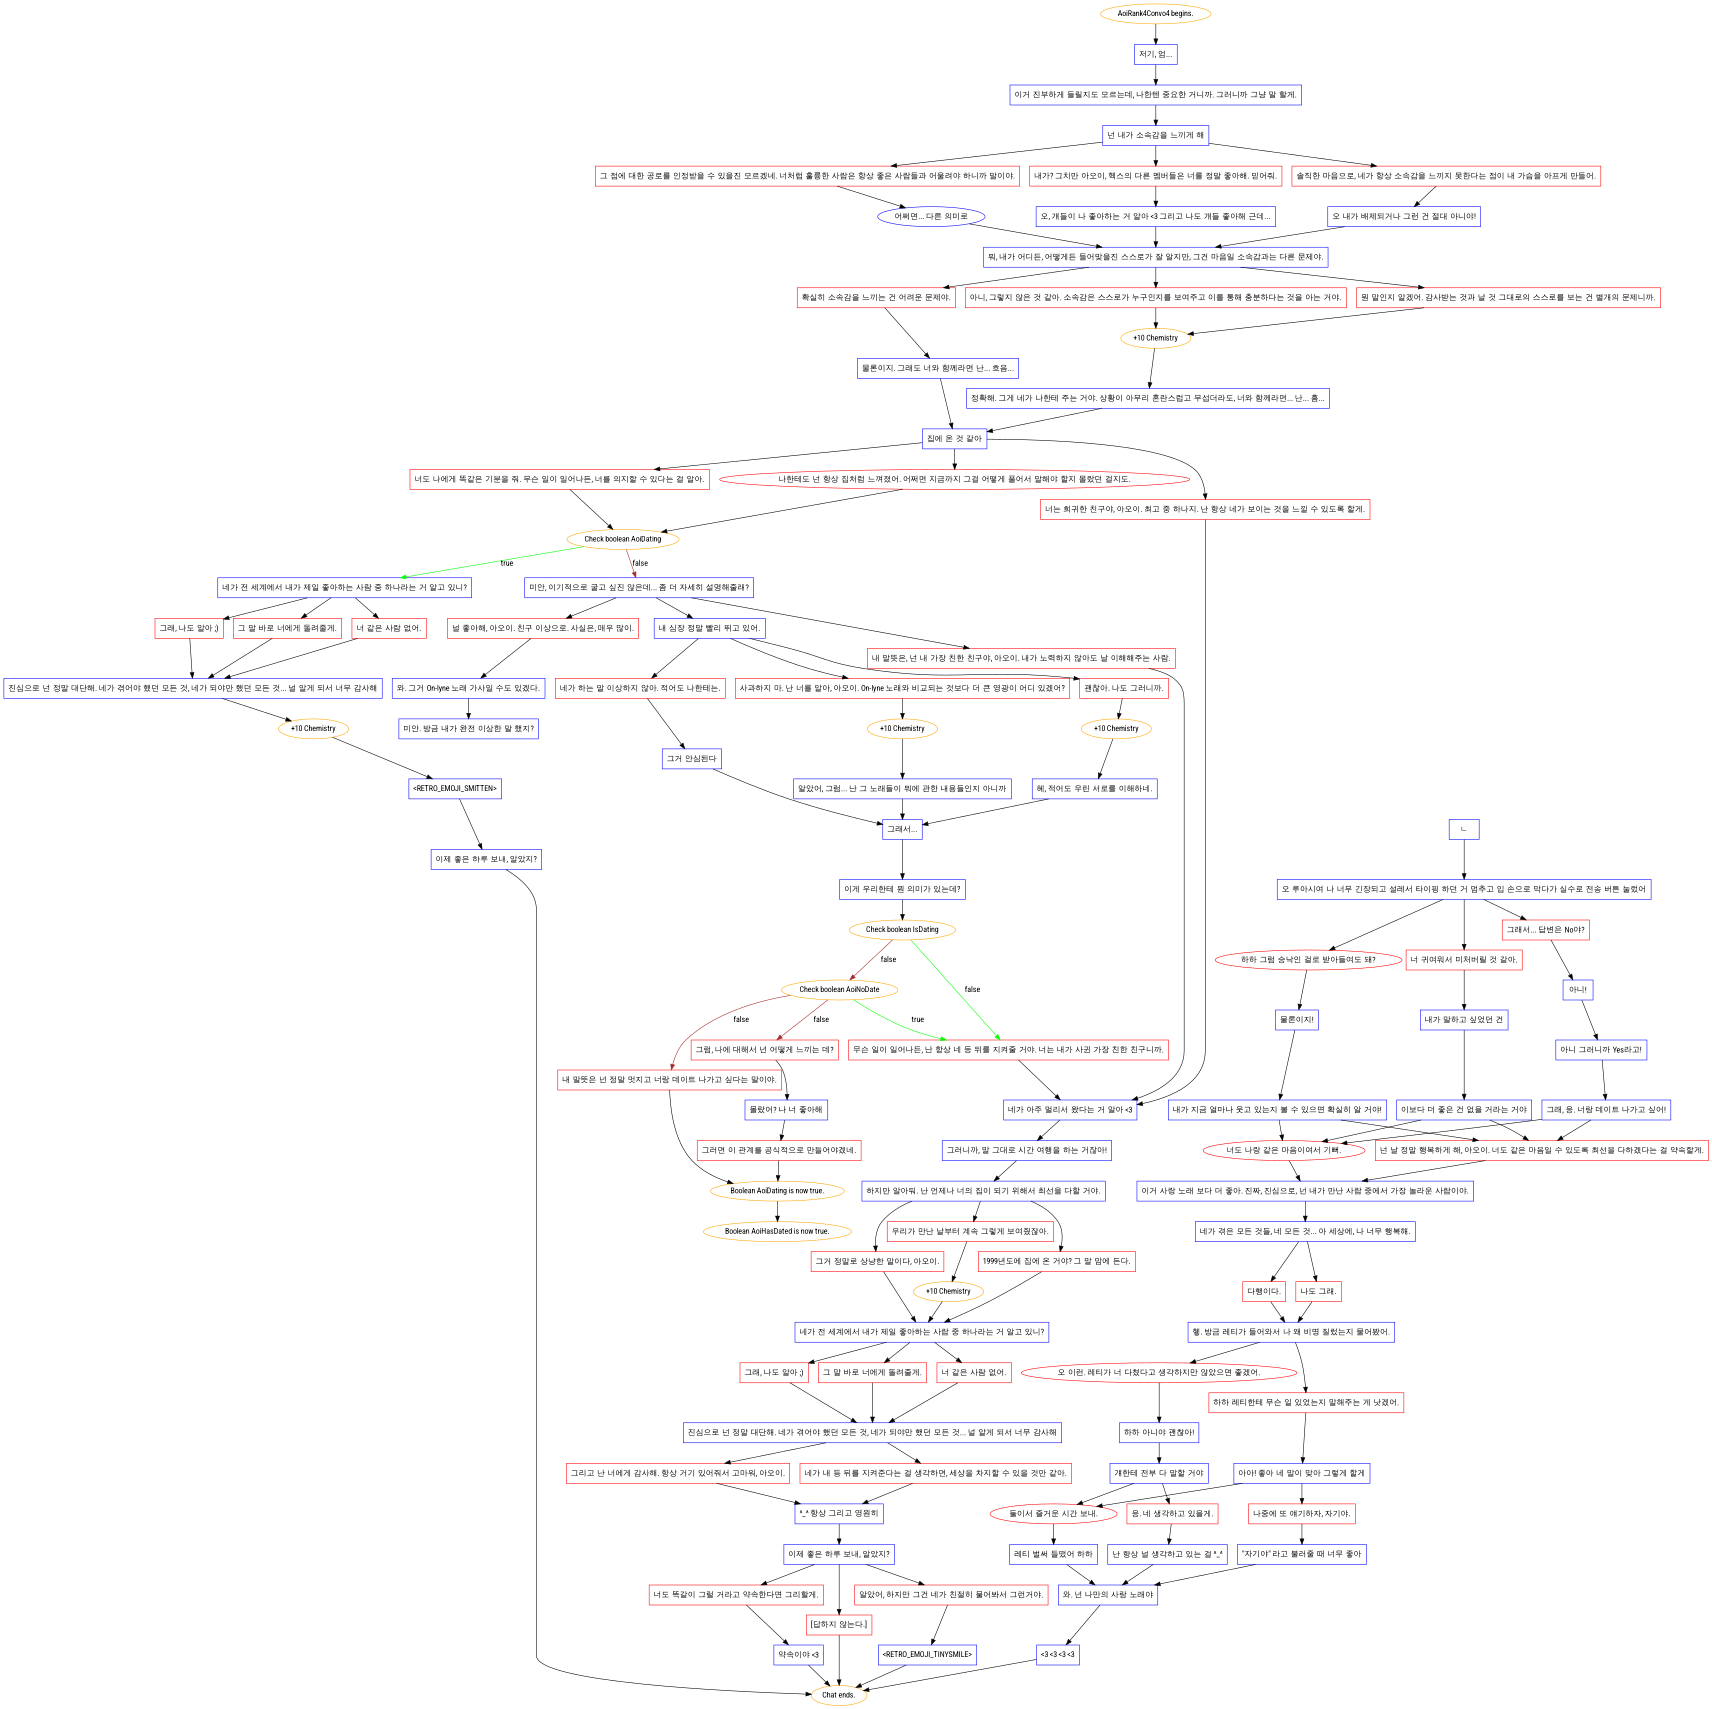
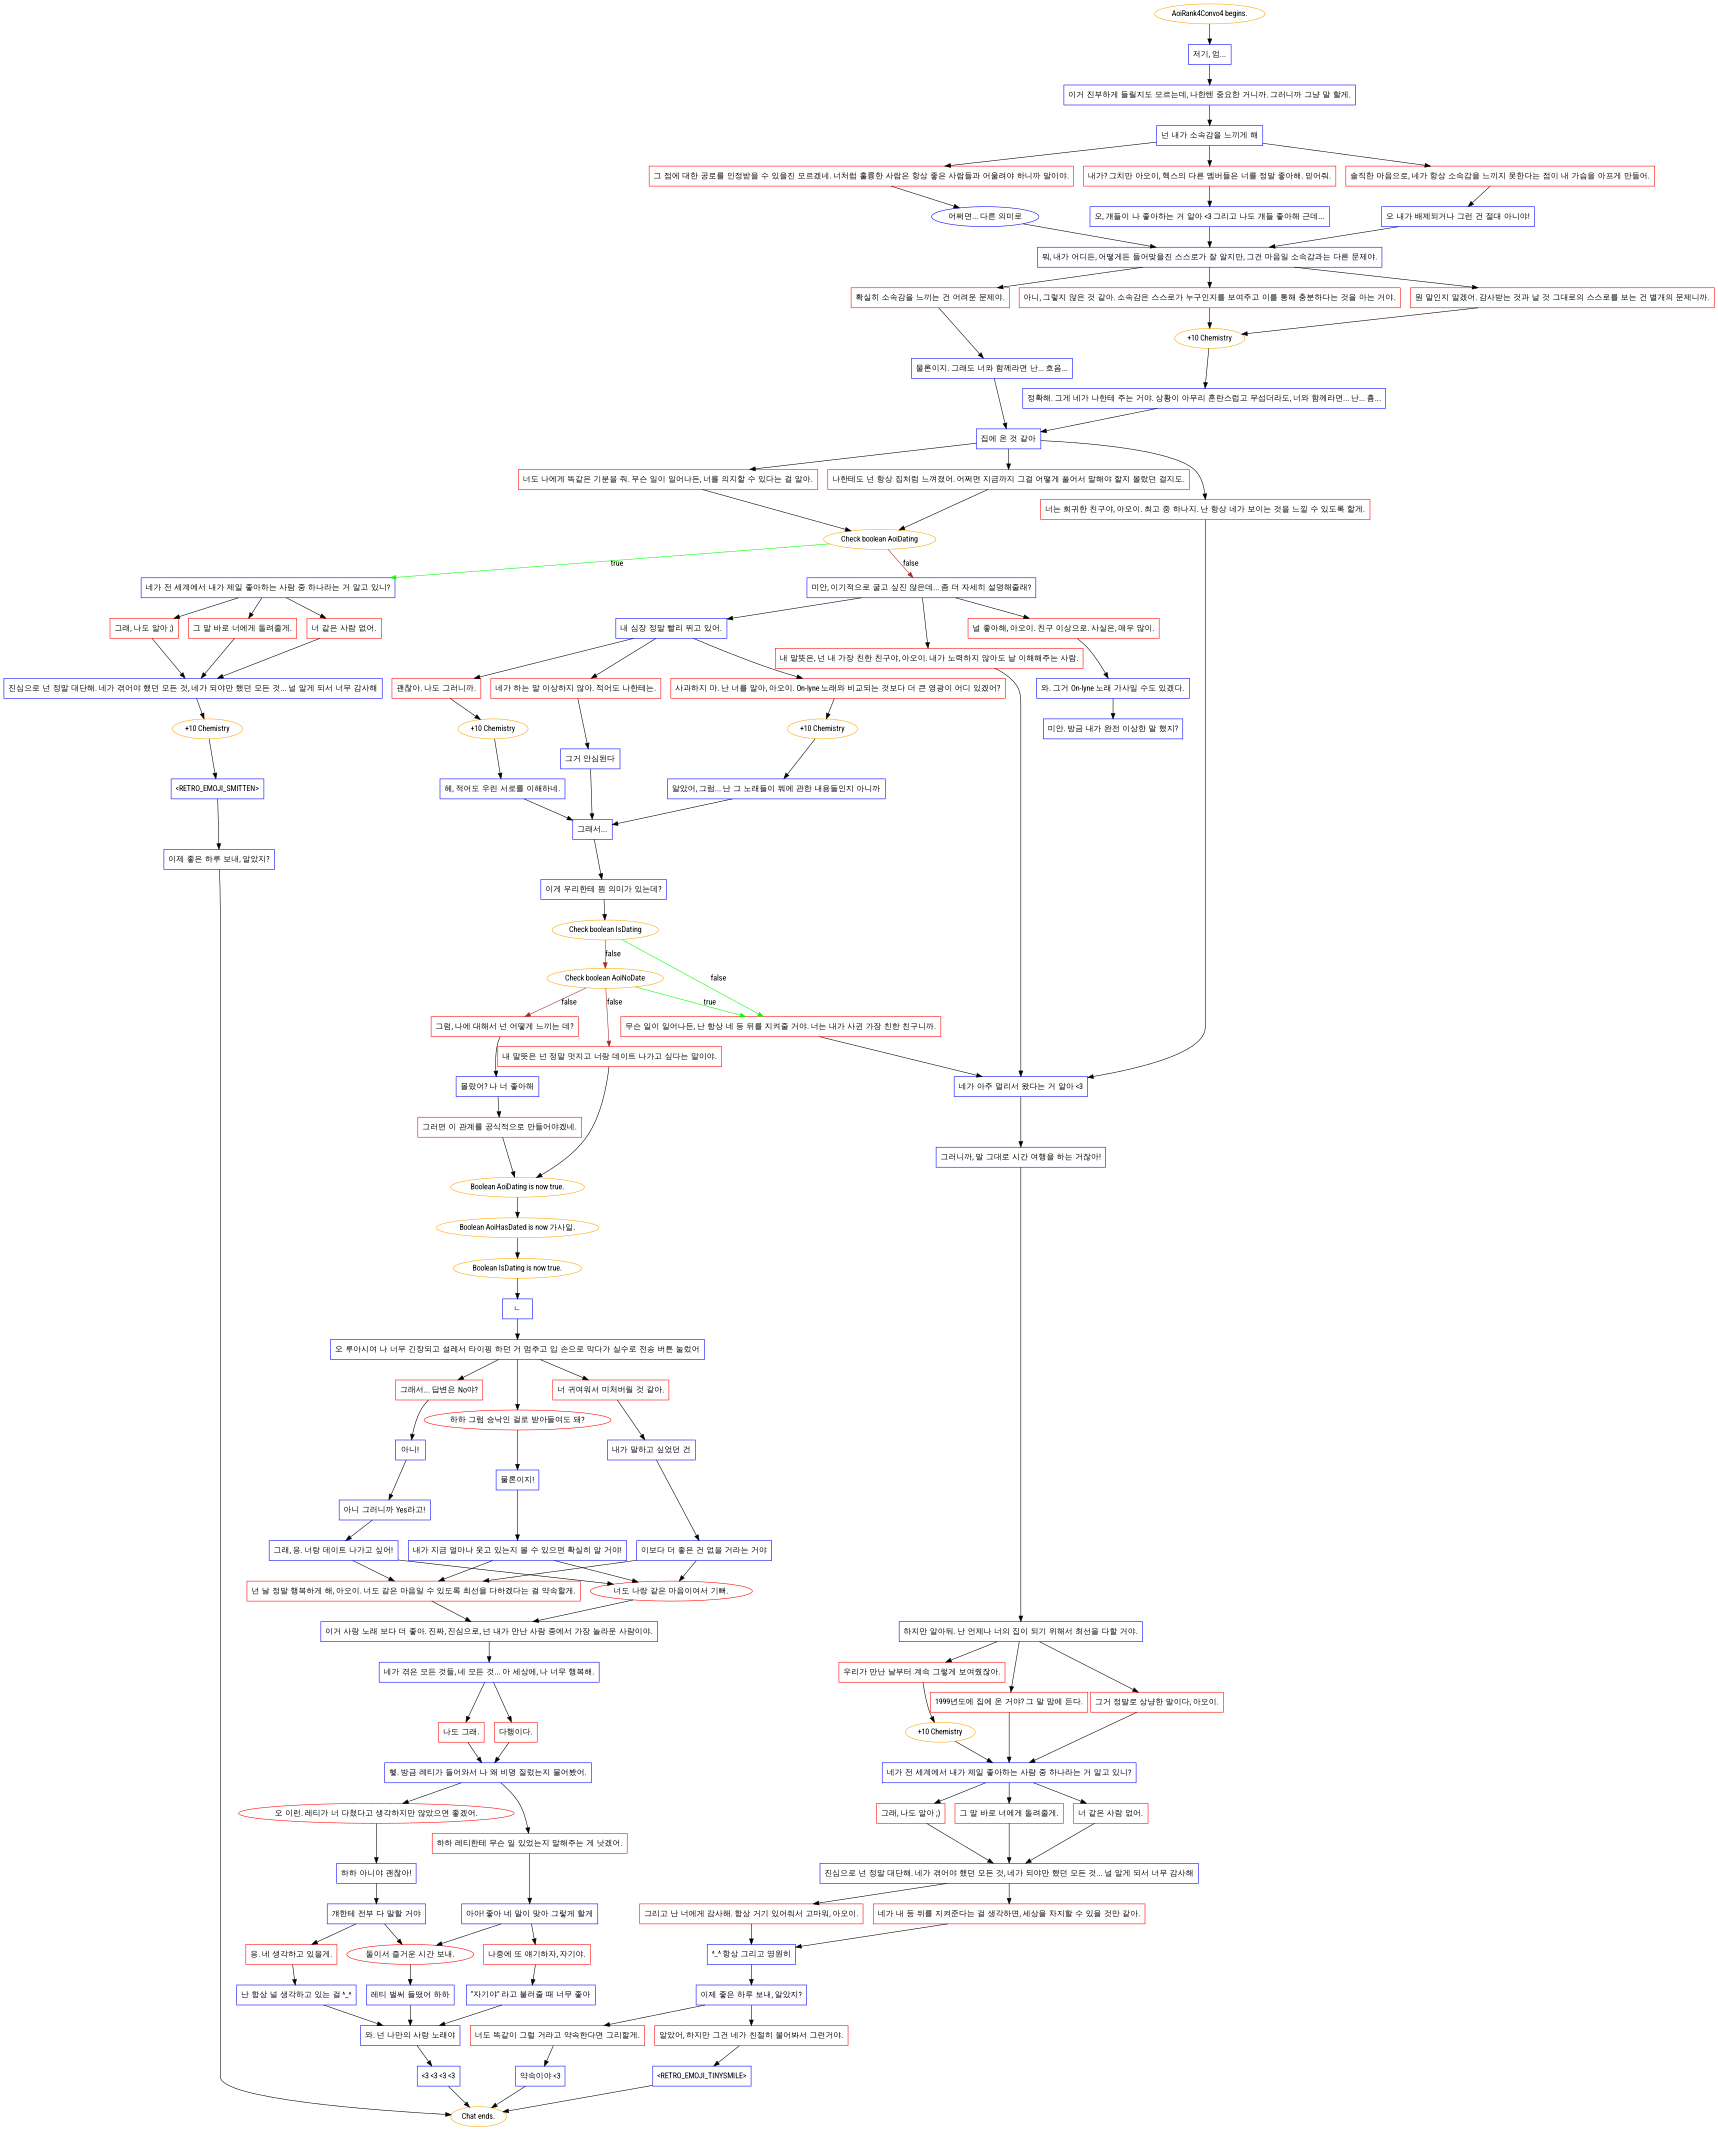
(955, 479) -> (1009, 479)
(778, 1232) -> (518, 1228)
none -> (518, 1268)
(839, 1625) -> none
